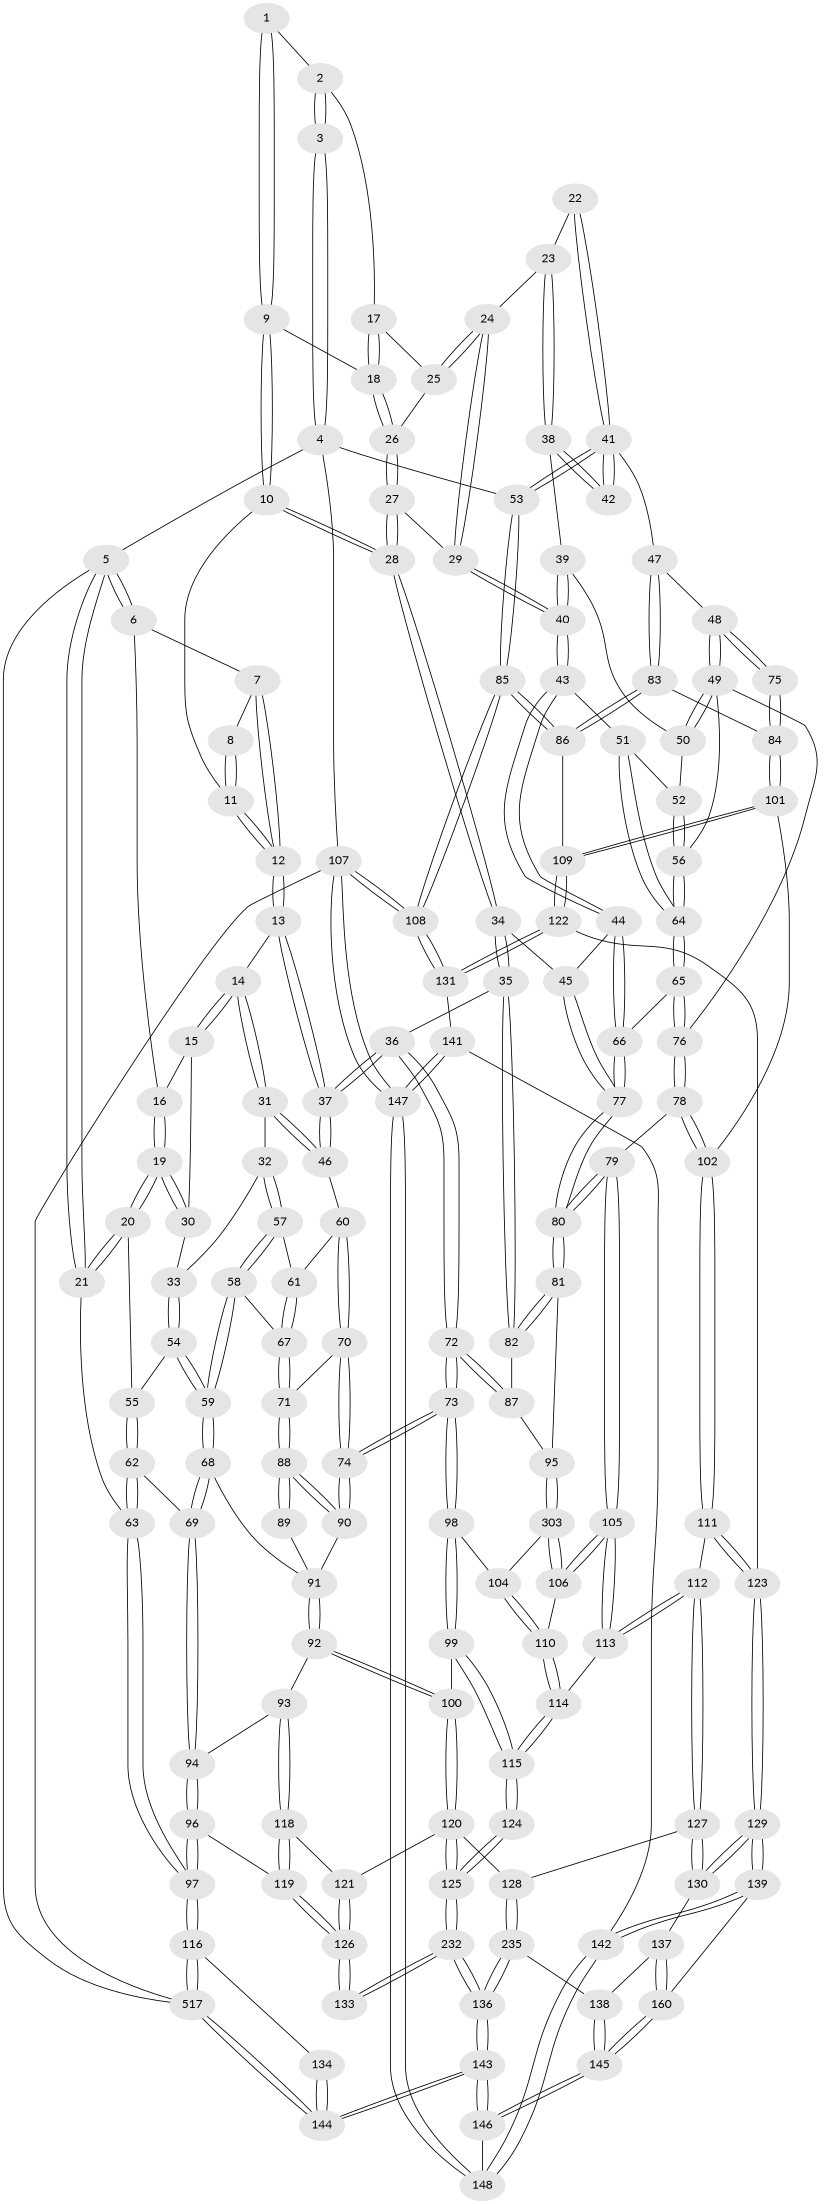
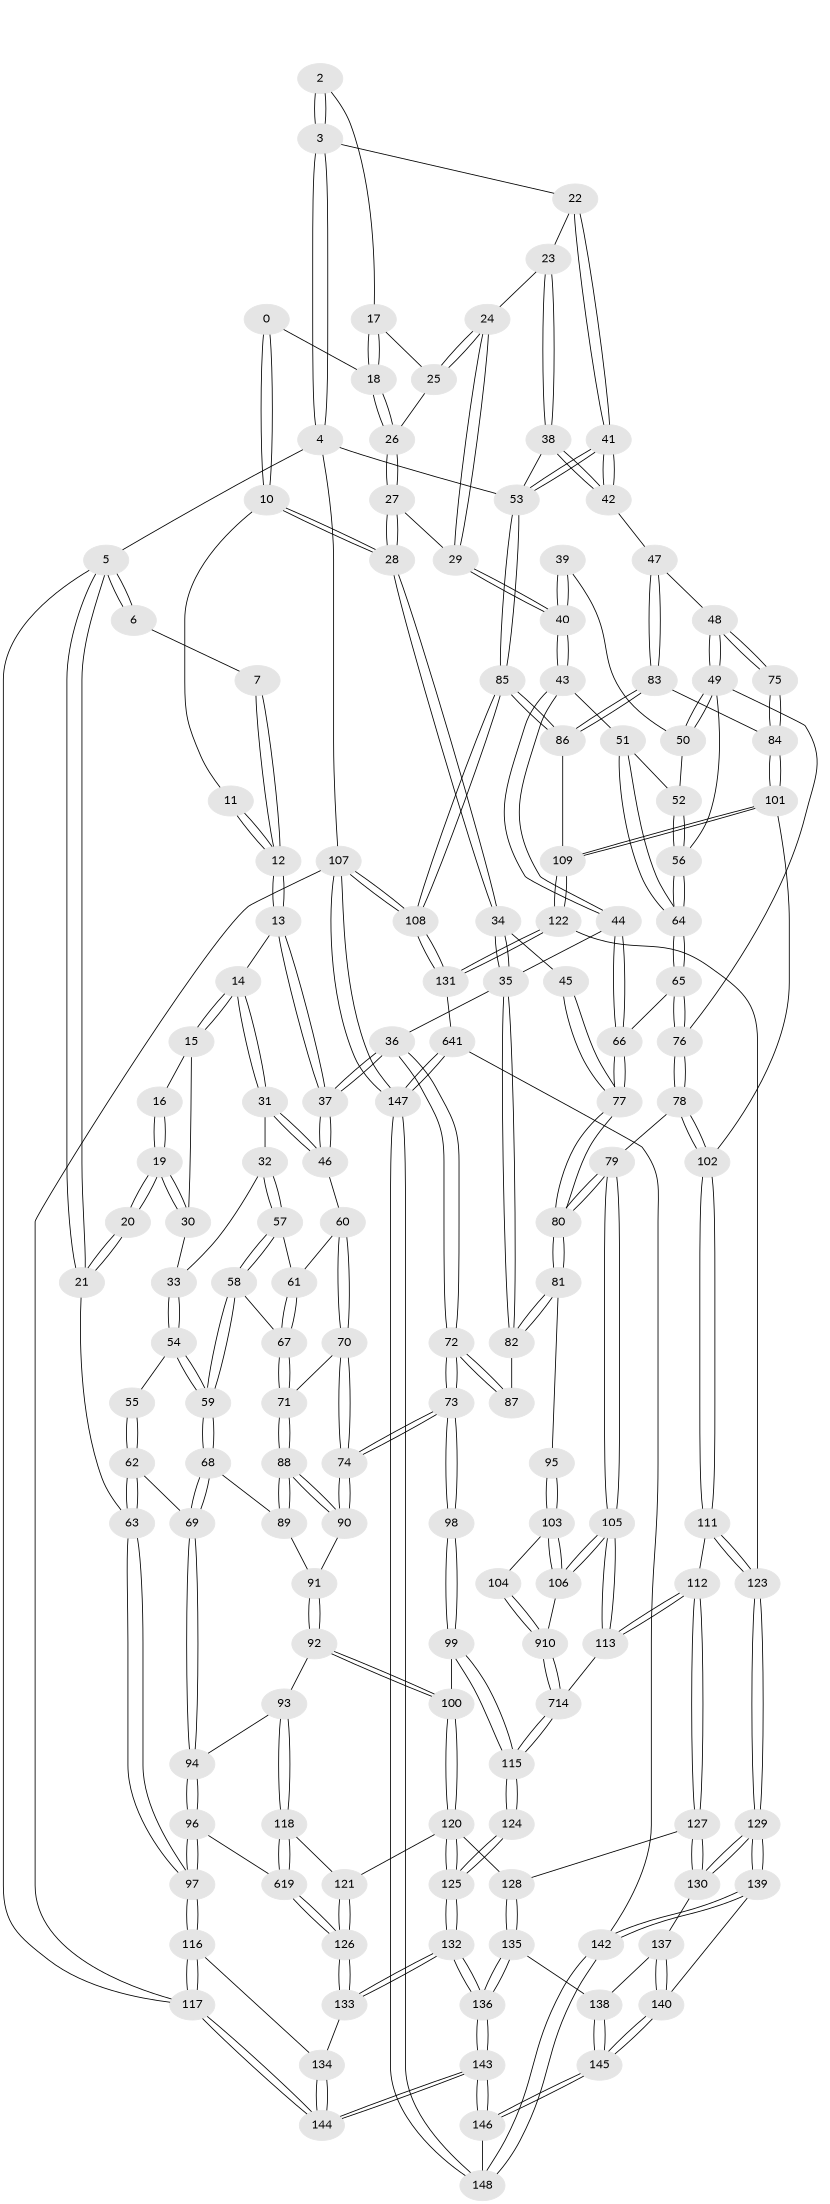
(267, 18) -> none
none -> (448, 169)
(267, 319) -> (267, 319)
(643, 497) -> (632, 530)
(556, 500) -> (533, 470)
(231, 741) -> none
(137, 862) -> none
(592, 951) -> (562, 952)
(452, 1042) -> (452, 1042)
(130, 1313) -> none
(532, 1433) -> none
(552, 1523) -> (552, 1523)
(249, 1532) -> (246, 1493)
(475, 1554) -> none
(545, 1644) -> (545, 1644)
(559, 1704) -> (559, 1704)
(284, 1885) -> (284, 1885)
(452, 1945) -> (452, 1945)
(512, 1945) -> (512, 1945)
(192, 2005) -> (192, 2005)
(661, 2005) -> (661, 2005)
none -> (333, 2035)
